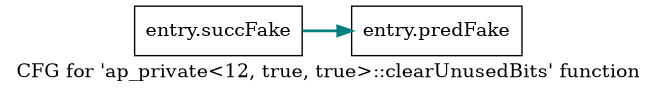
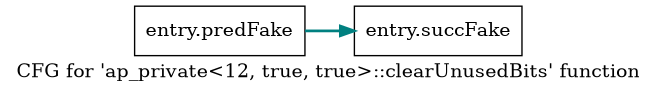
(320, 31) -> (323, 31)
